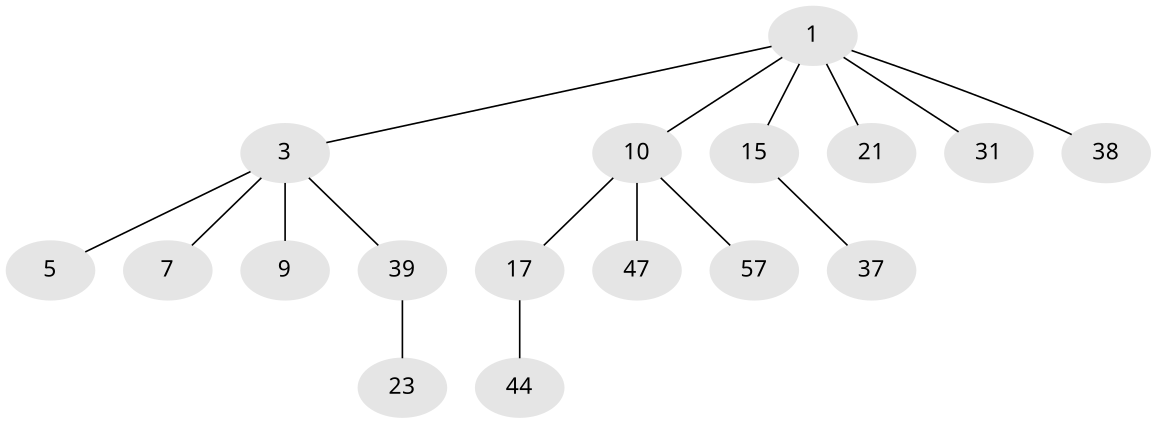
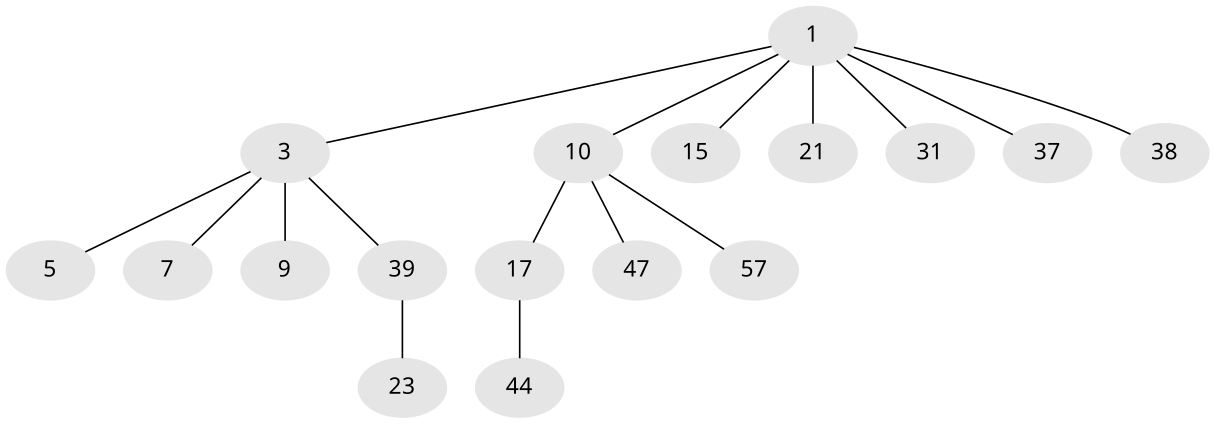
(813, 212) -> (930, 94)
